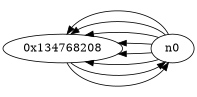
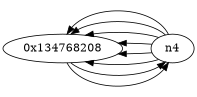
(173, 49) -> (173, 49)
